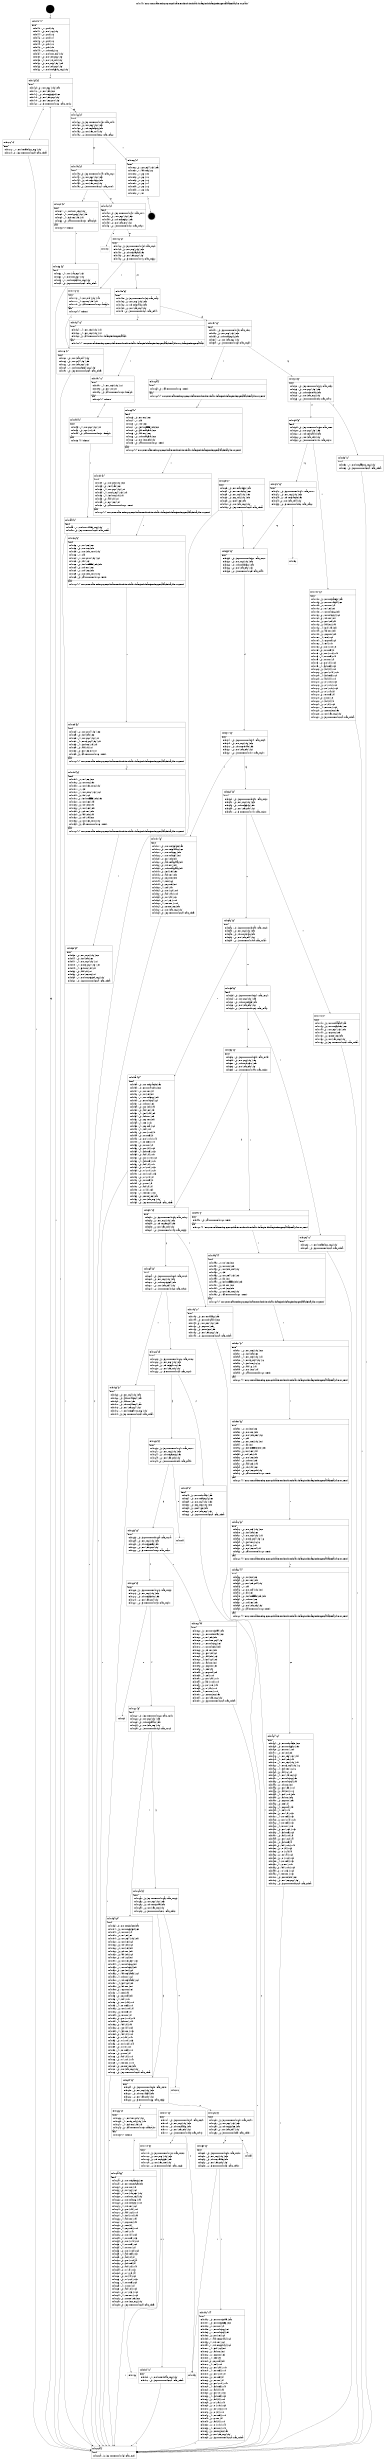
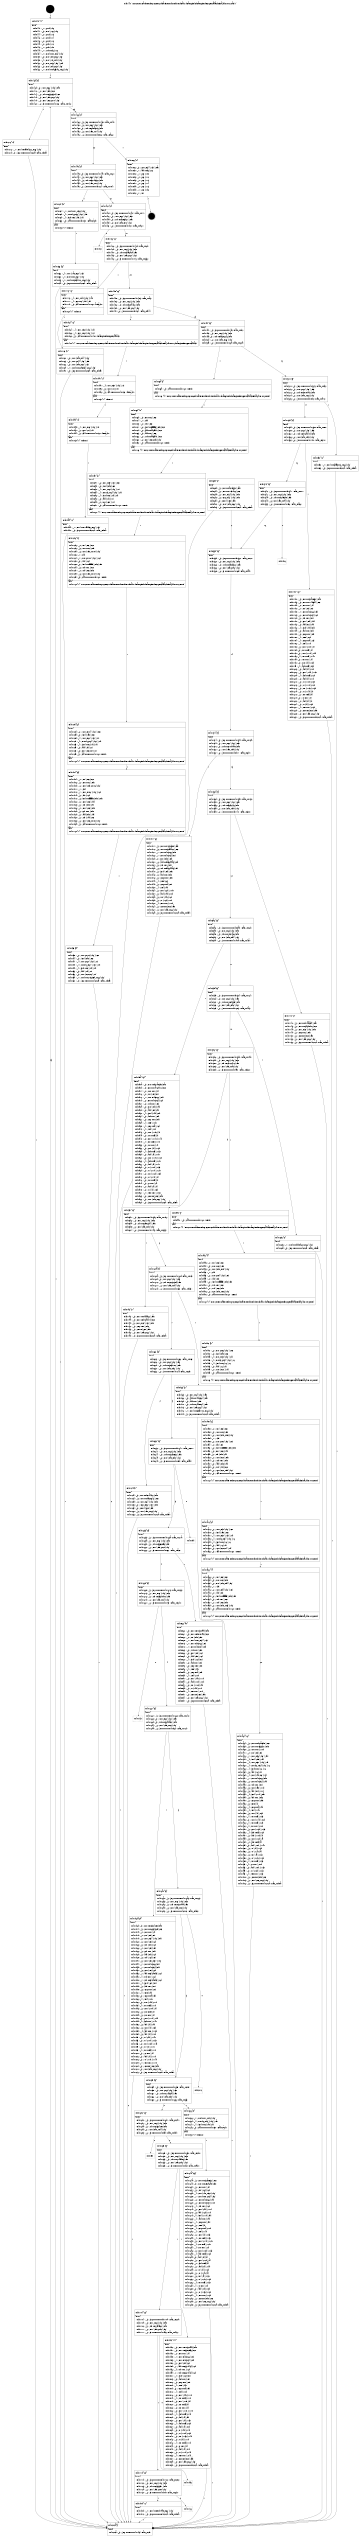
(202, 2270) -> (169, 2239)
